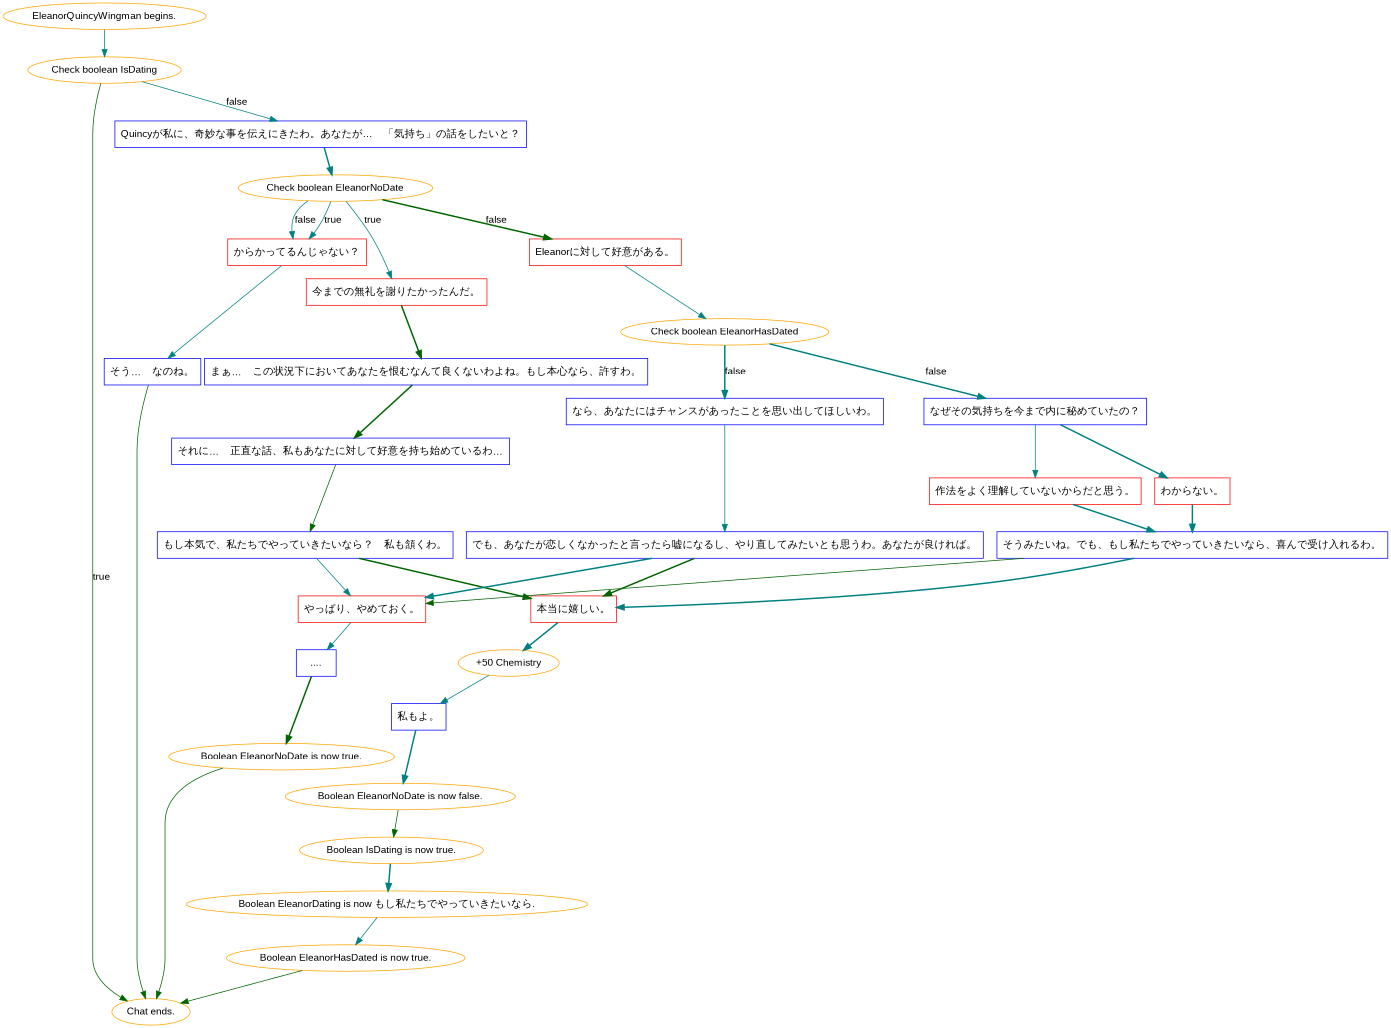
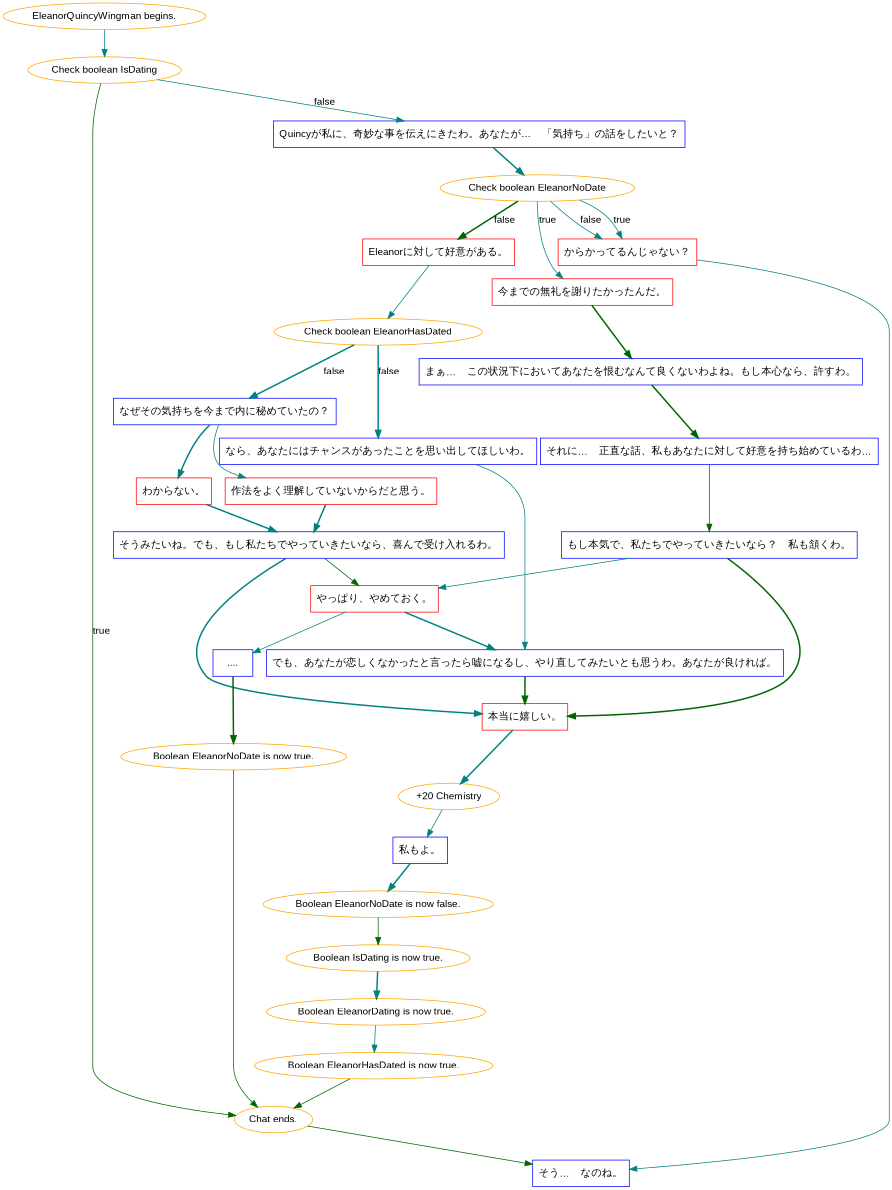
(543, 577) -> (446, 630)
(509, 663) -> (449, 796)
(137, 688) -> (416, 1145)
(387, 904) -> (376, 1012)
